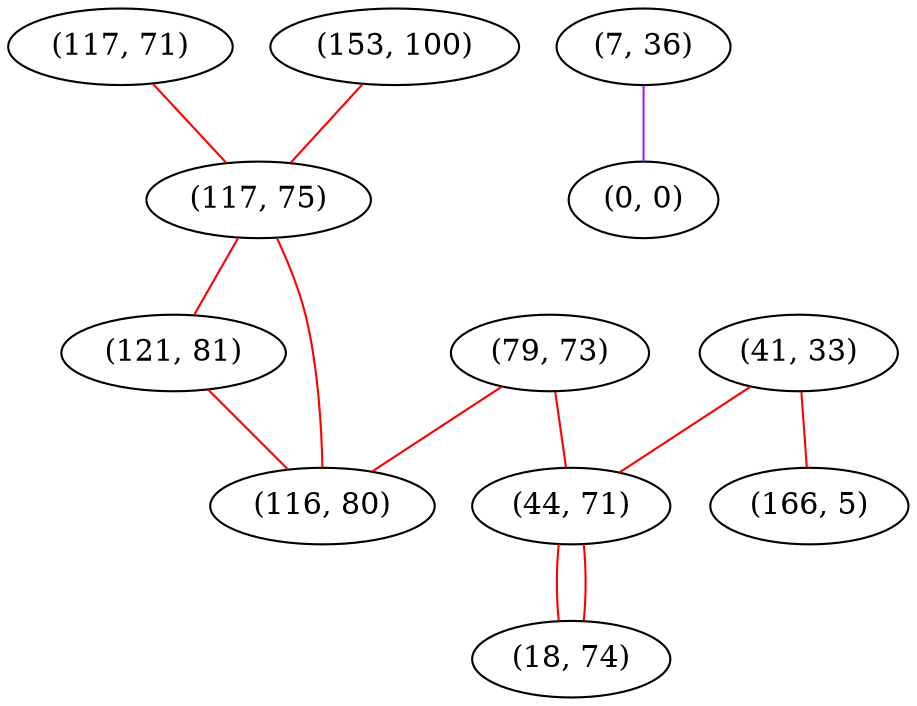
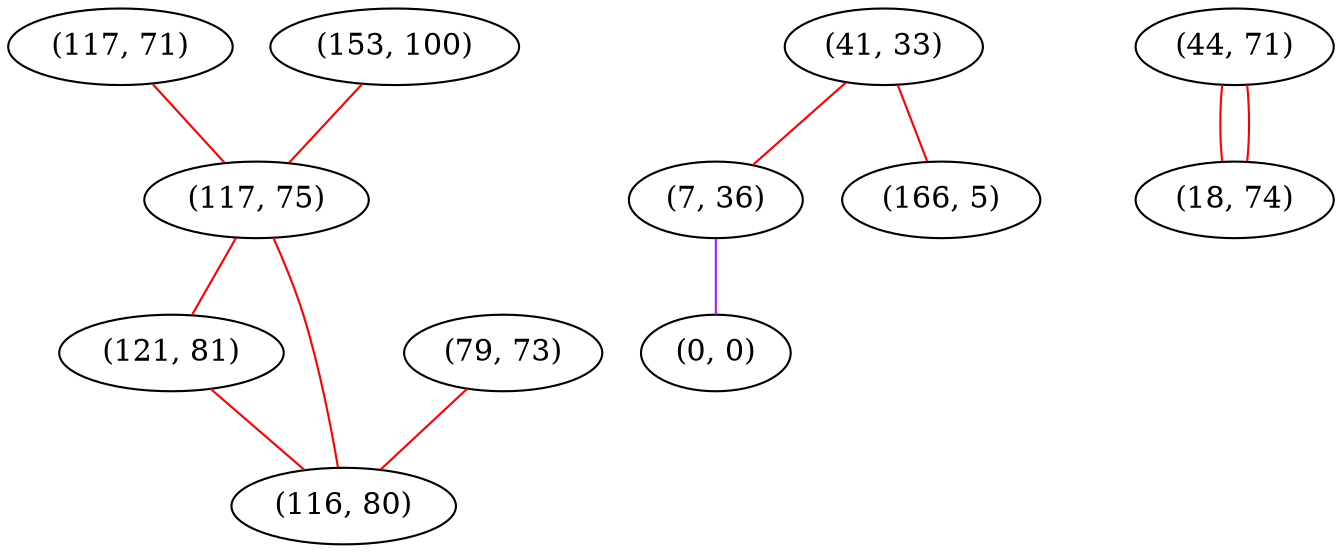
(561, 430) -> none
(685, 430) -> (799, 124)
